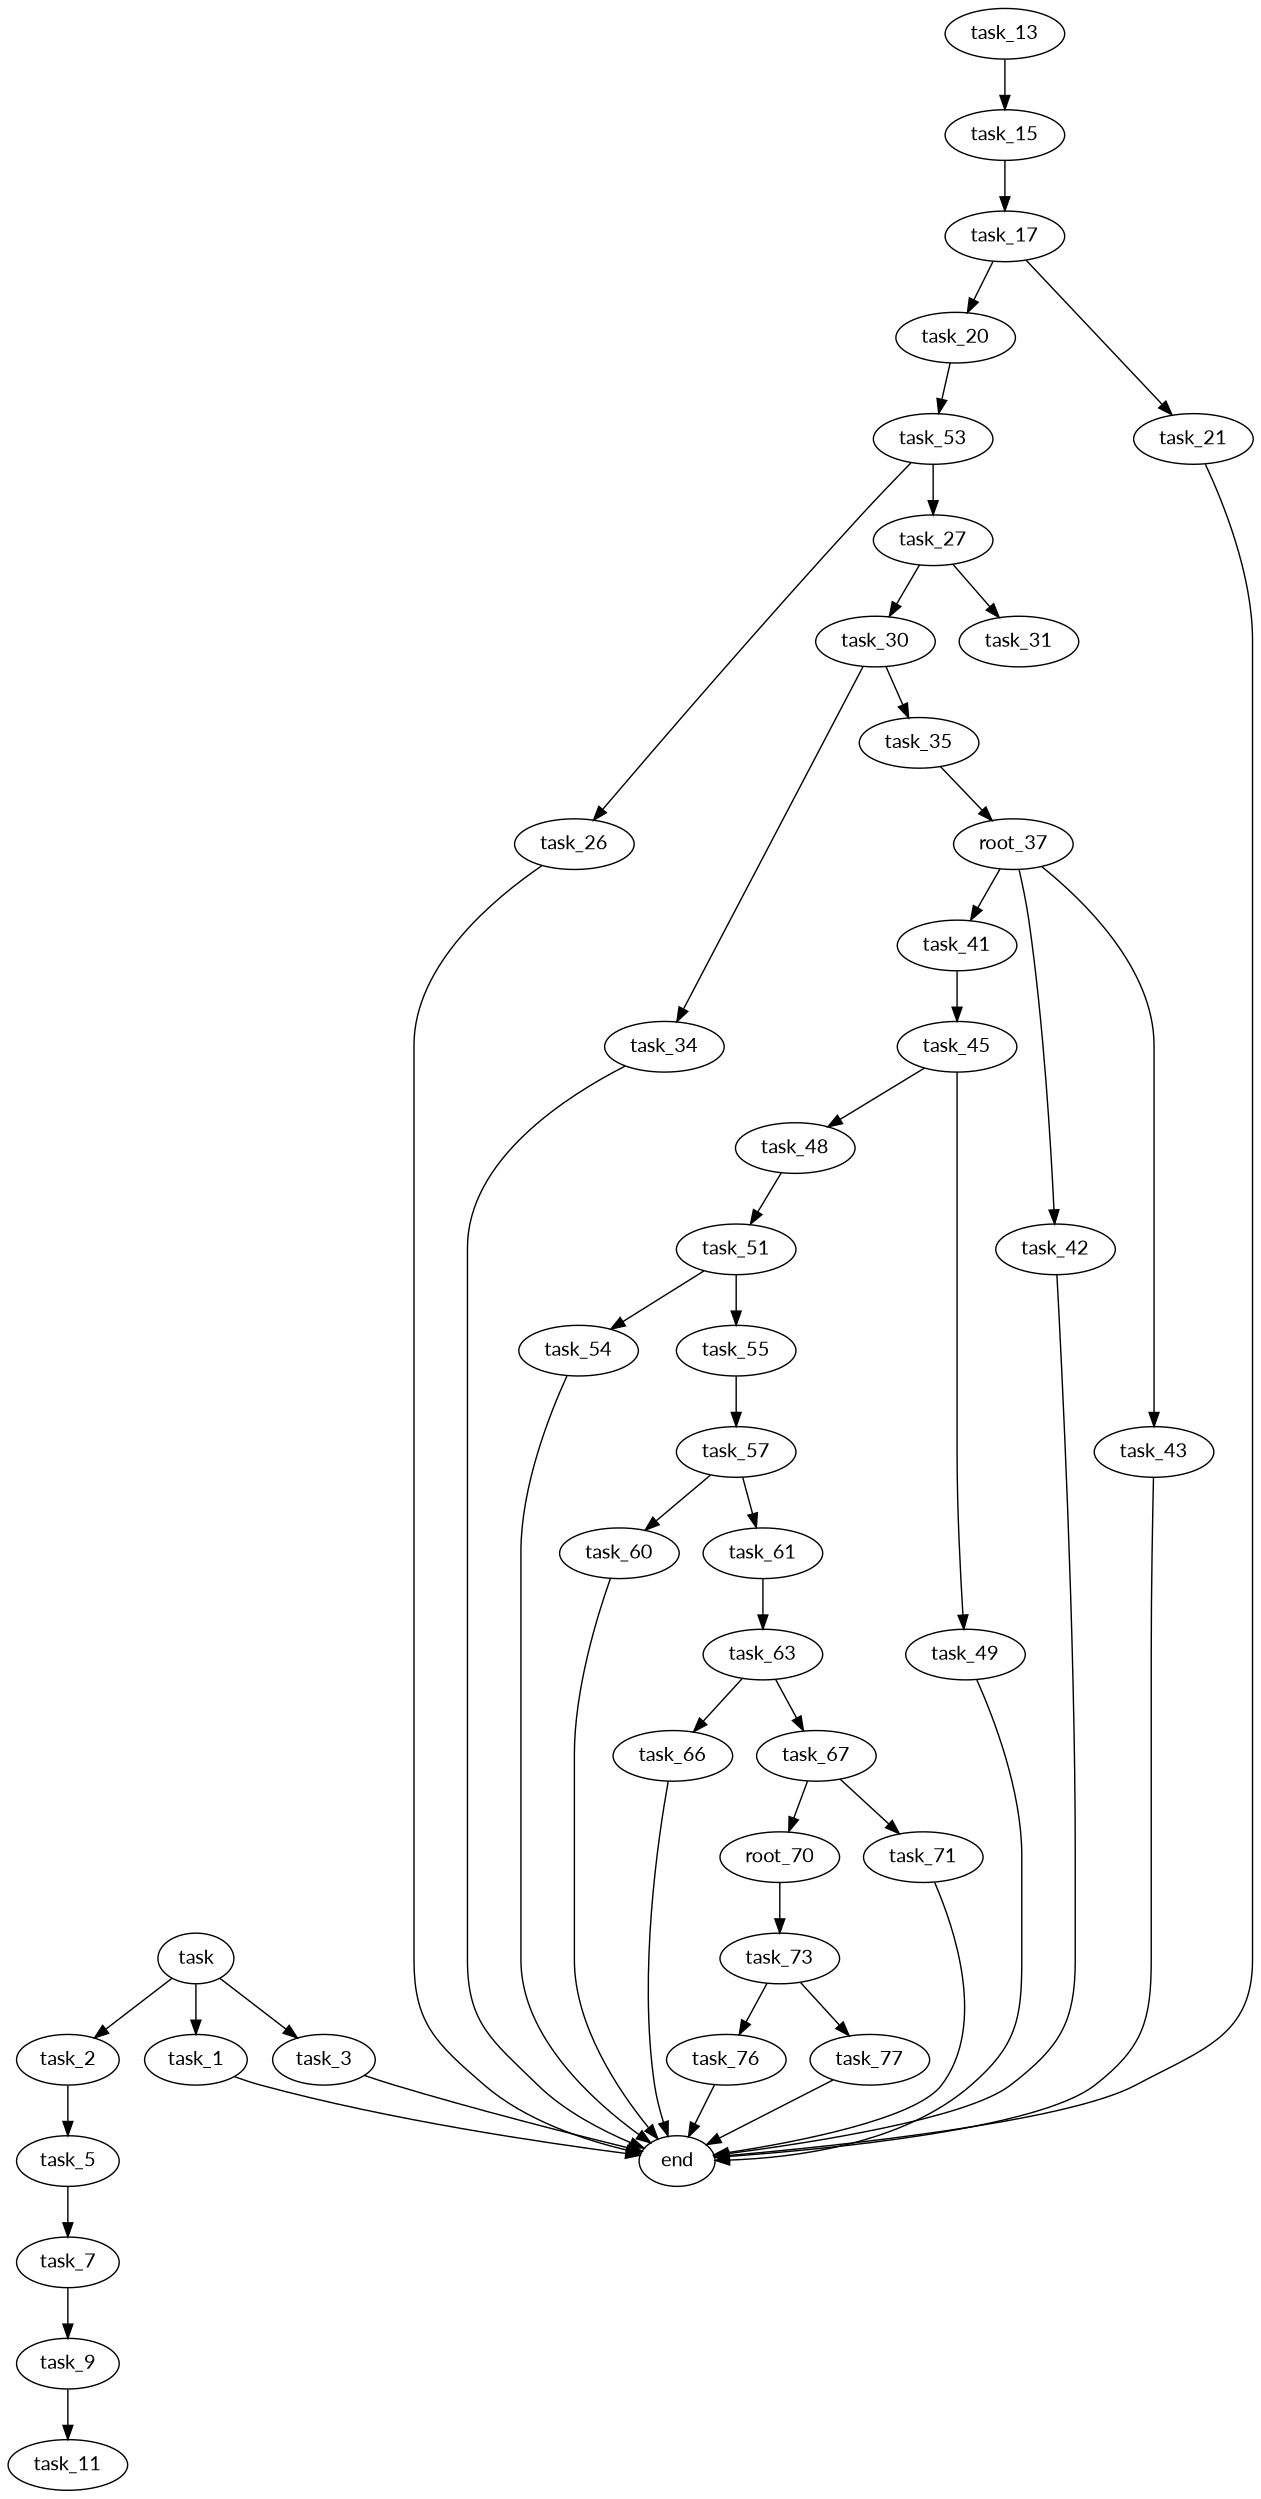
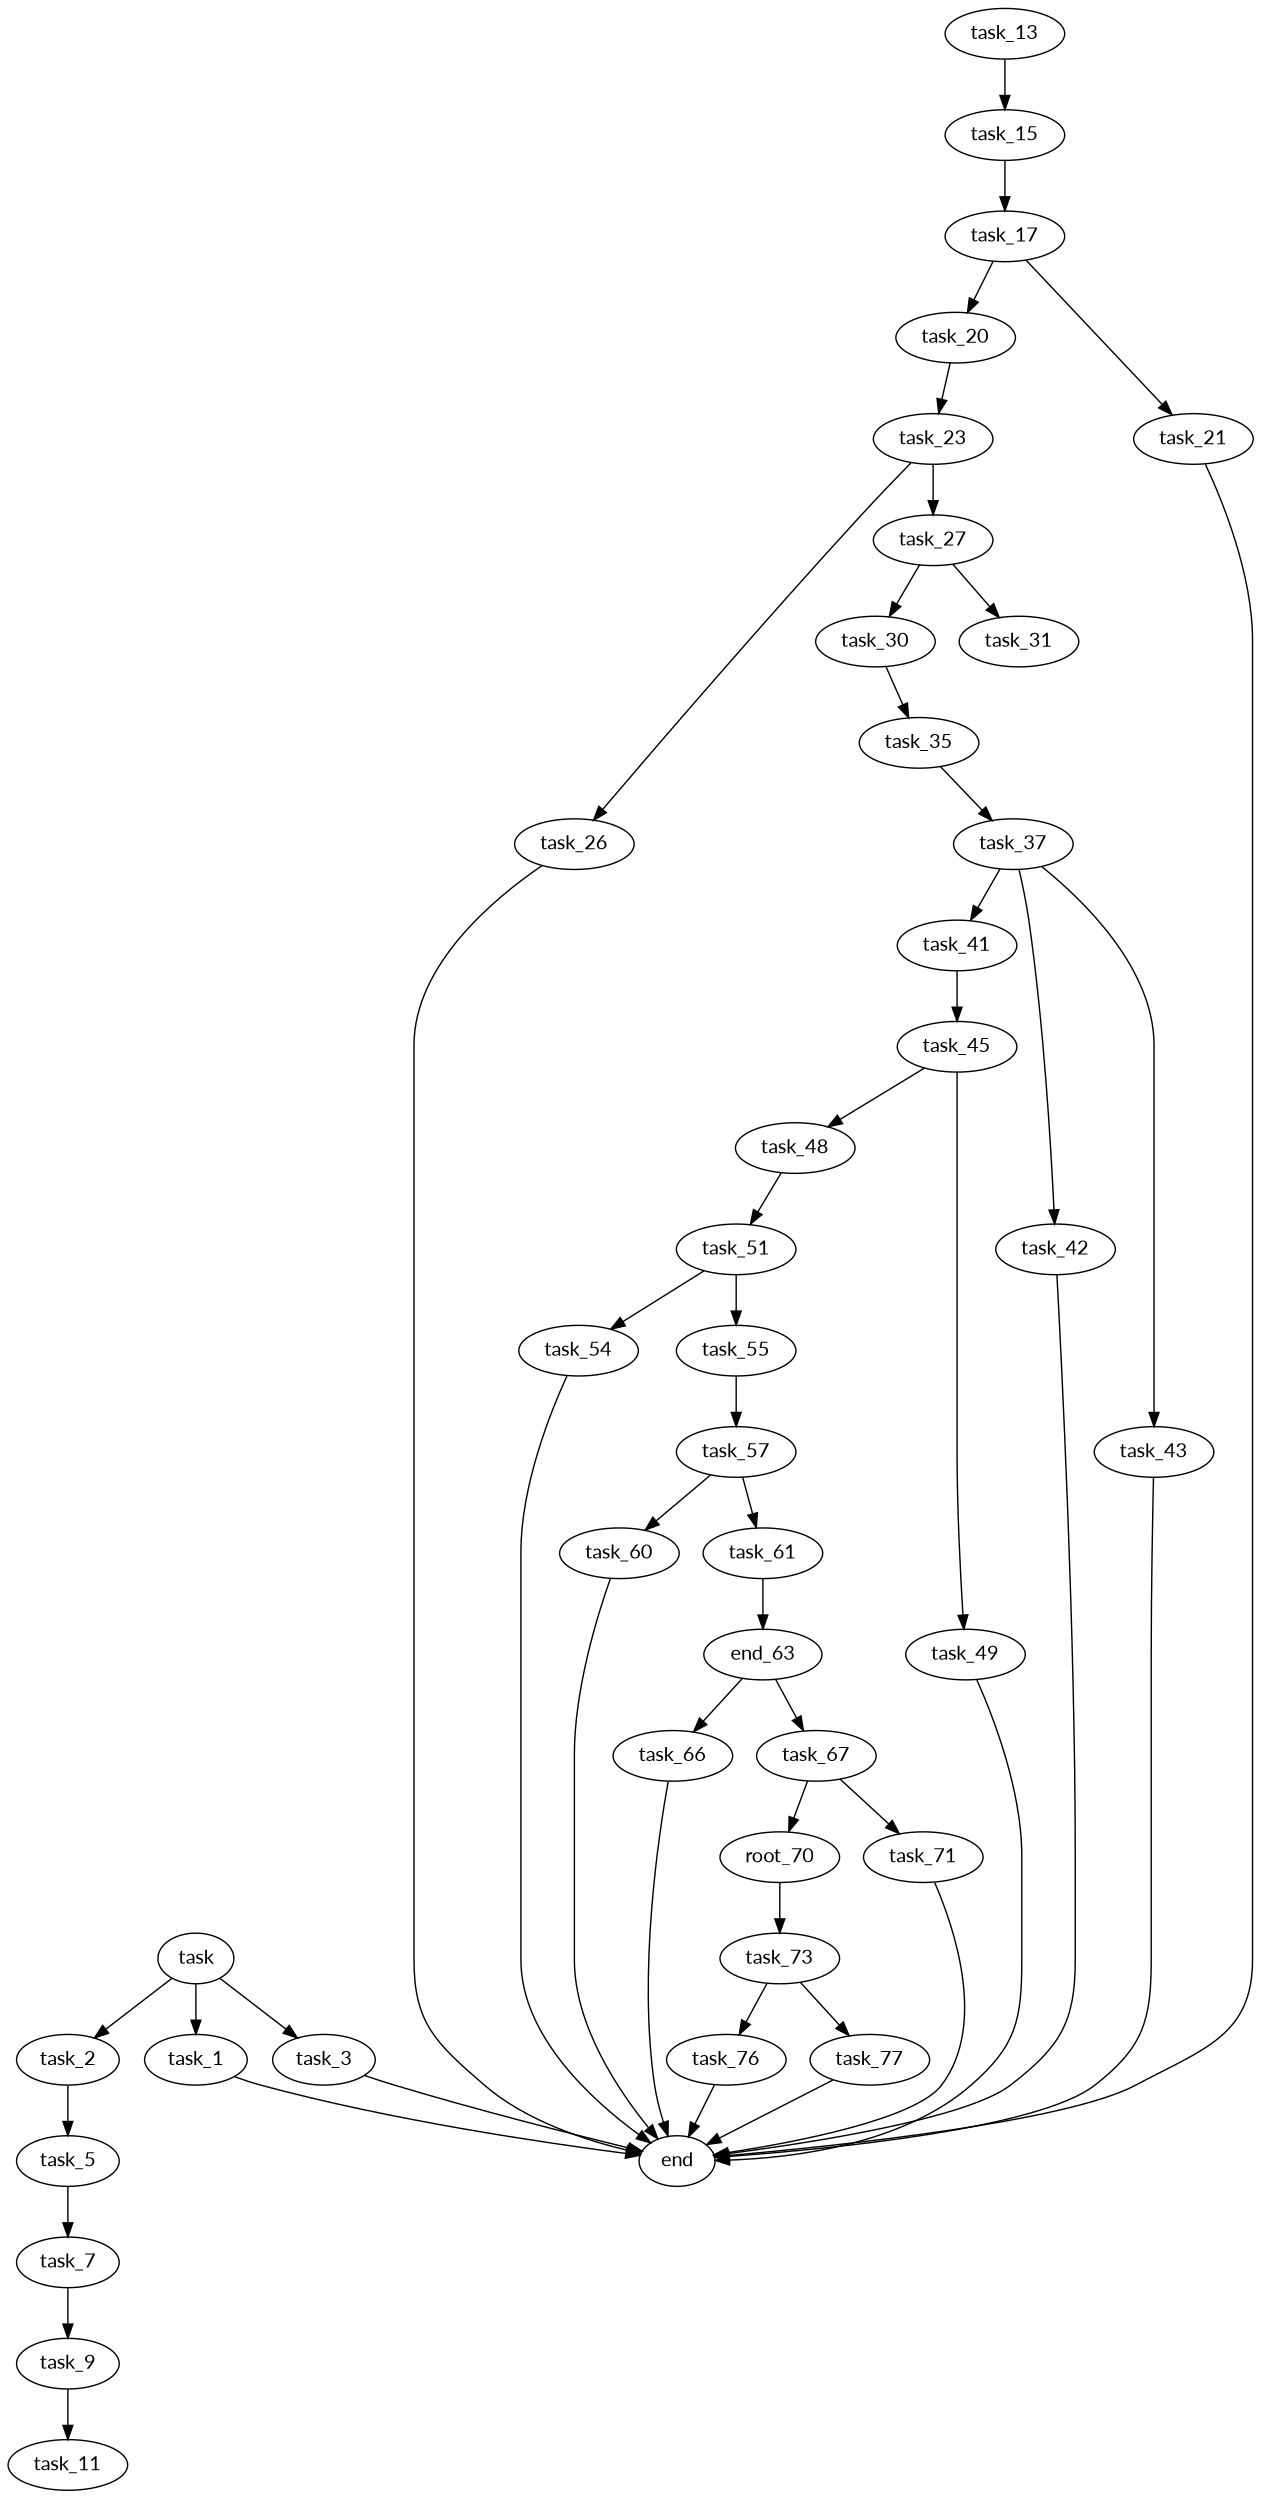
(933, 439) -> (933, 439)
(1013, 844) -> (1013, 844)
(664, 1047) -> none
(763, 1655) -> (763, 1655)
